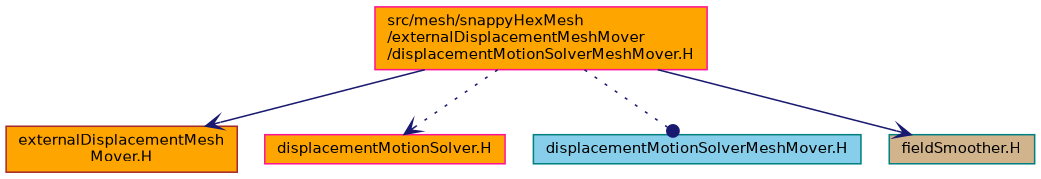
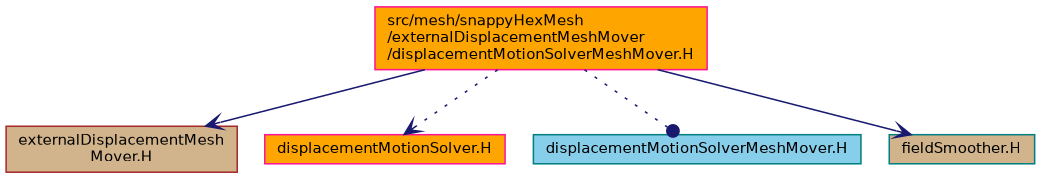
(122, 149) -> (122, 149)
